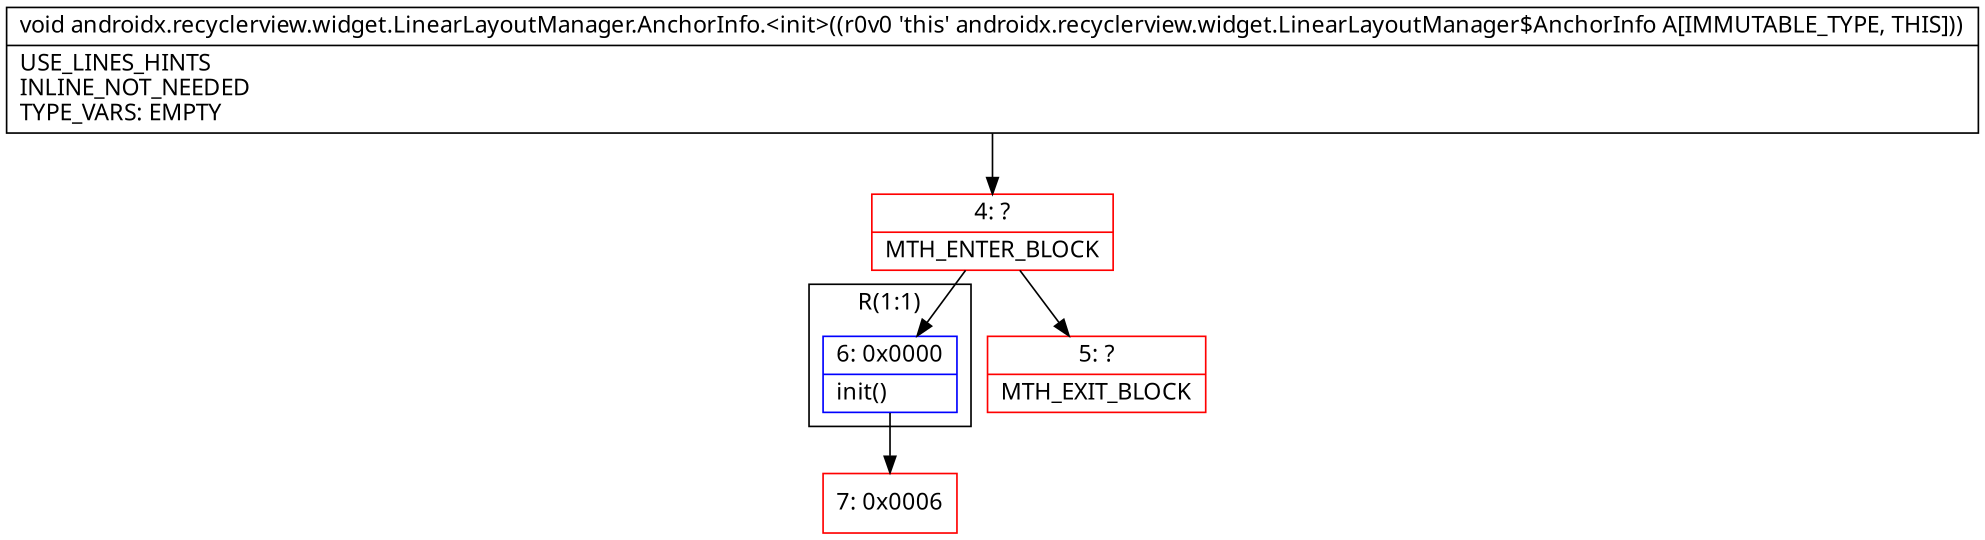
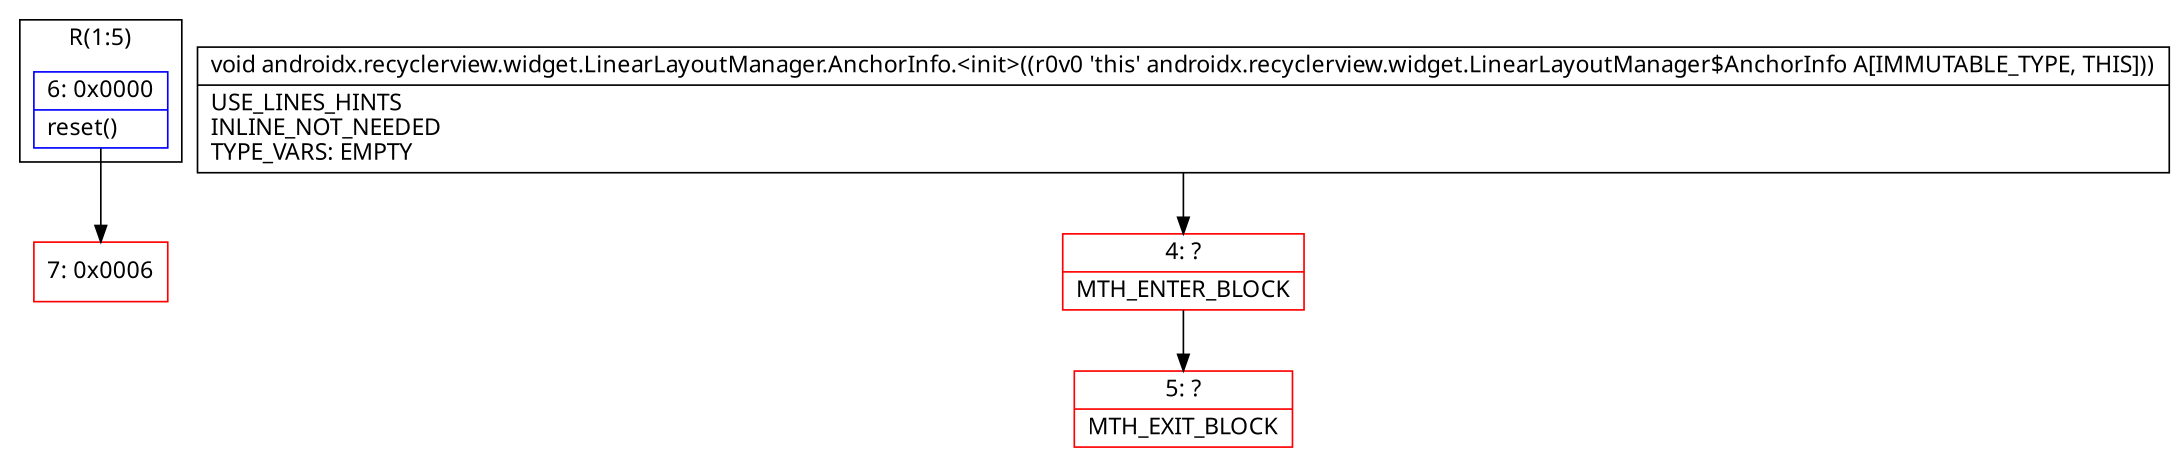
(946, 296) -> none
(890, 303) -> (101, 39)
(862, 393) -> (83, 128)
